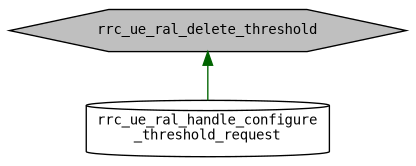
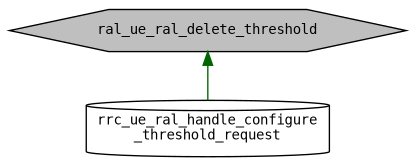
(208, 31) -> (208, 31)
